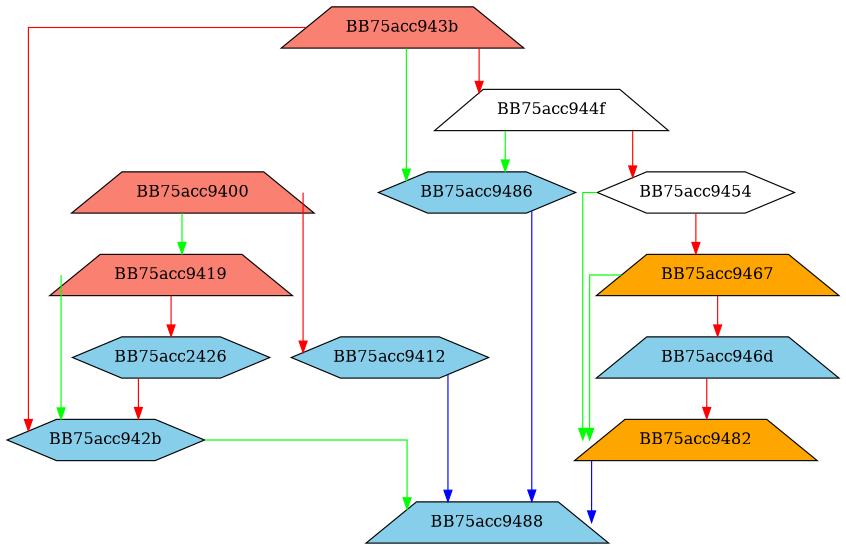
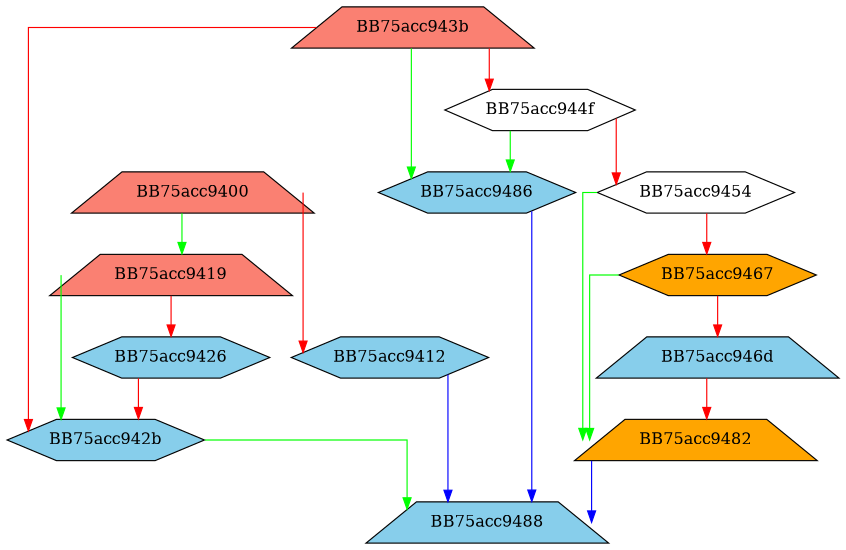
(552, 110) -> (540, 110)
(718, 275) -> (718, 275)
(171, 358) -> (171, 358)
